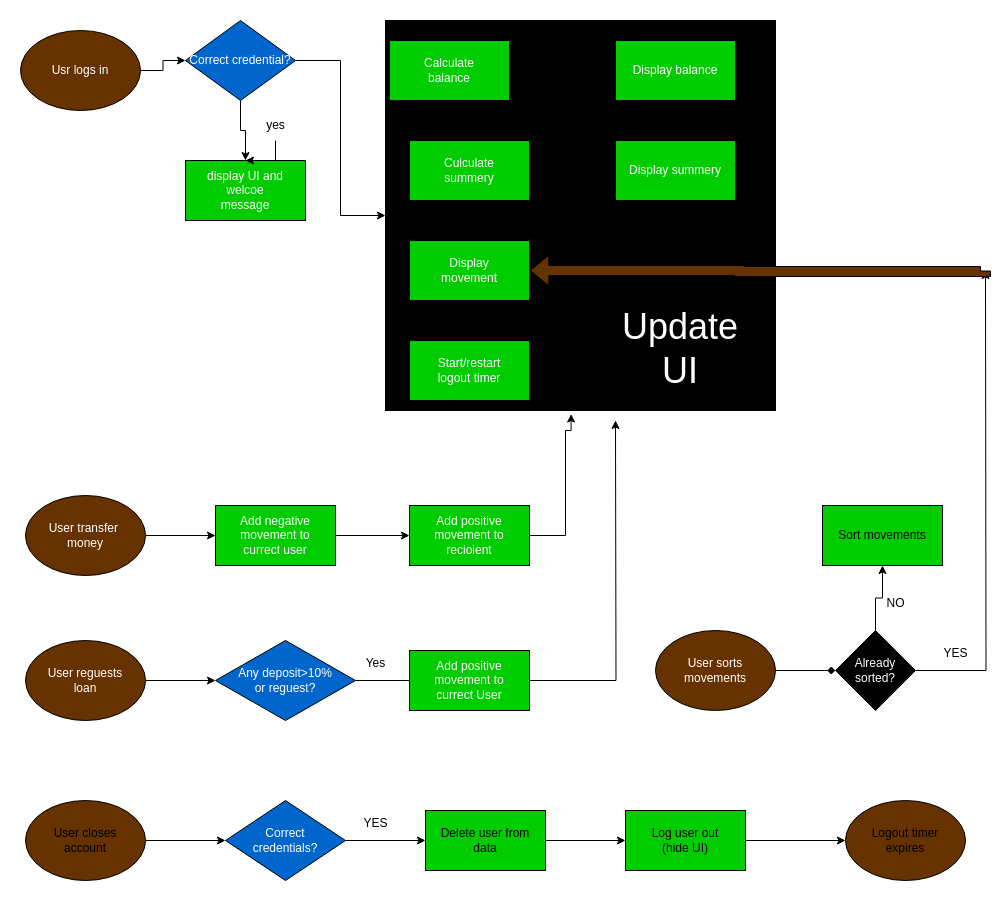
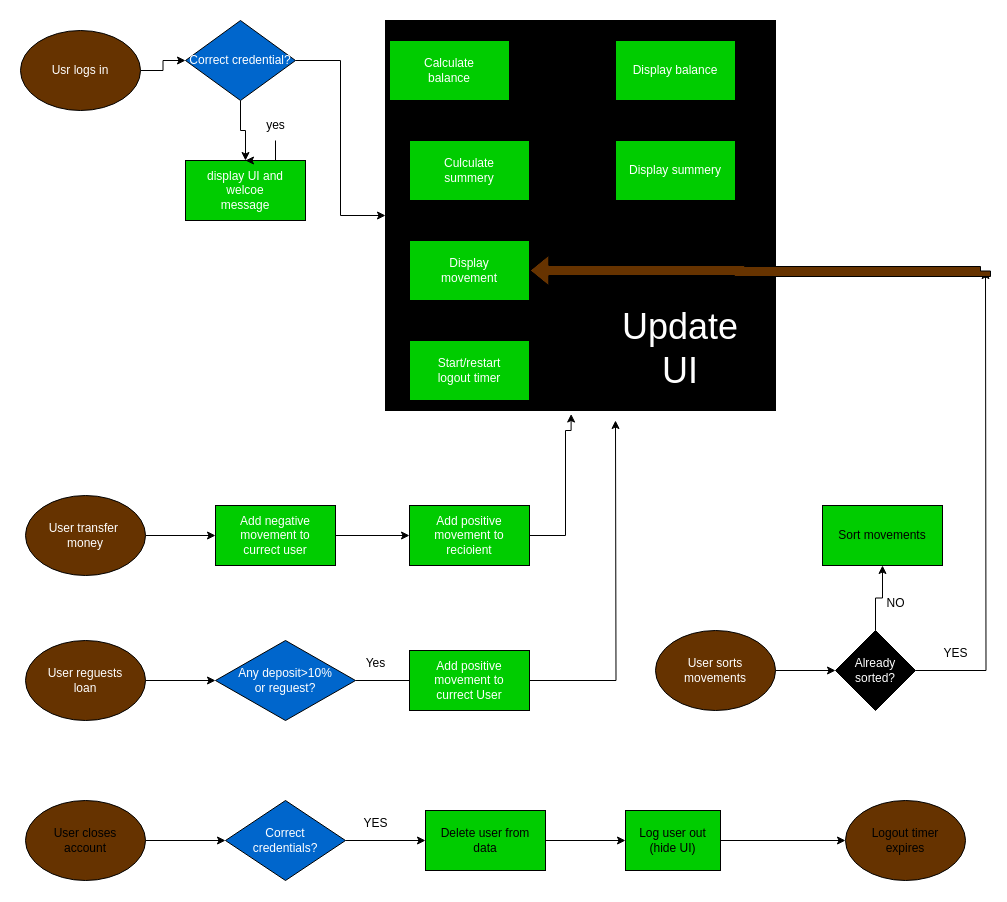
(827, 671) -> (827, 671)
(686, 841) -> (673, 841)
